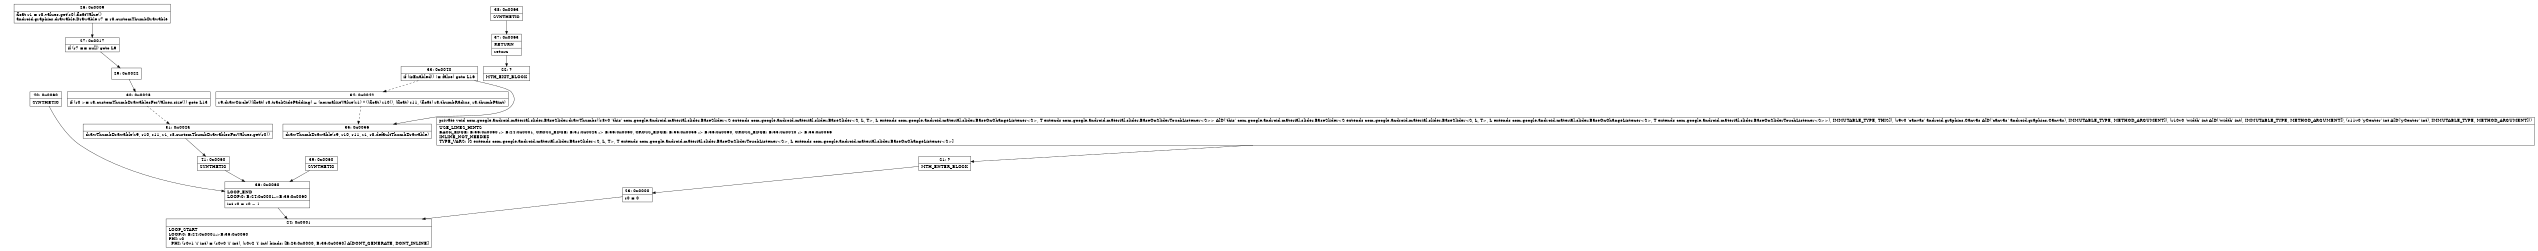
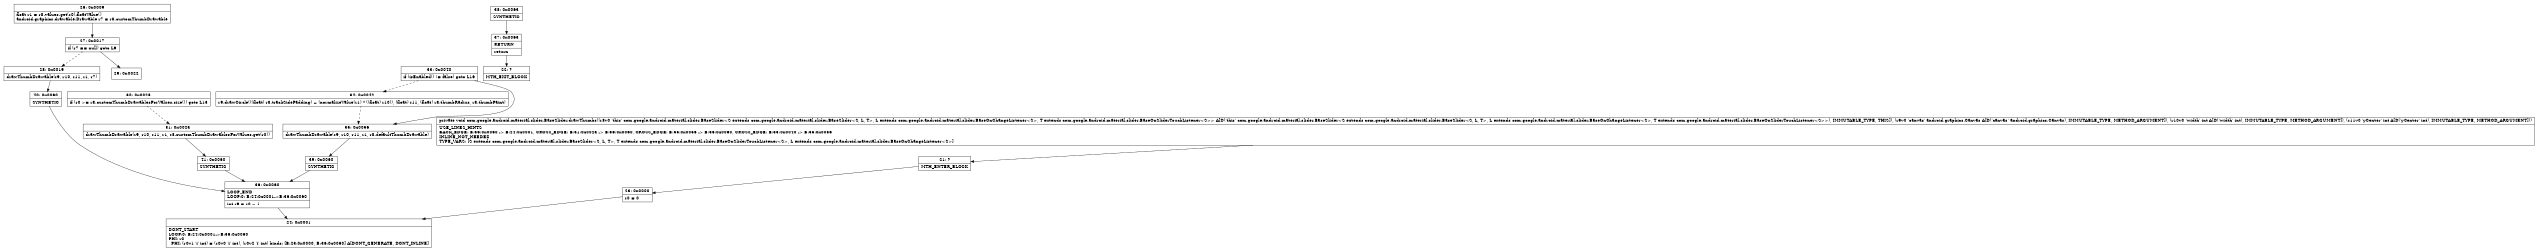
none -> (52, 74)
(132, 84) -> none
none -> (340, 146)
(244, 204) -> (244, 204)
(183, 230) -> (183, 230)
